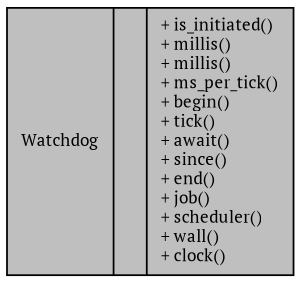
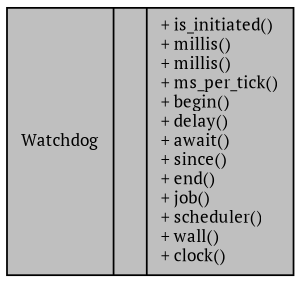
(189, 121) -> (196, 121)
